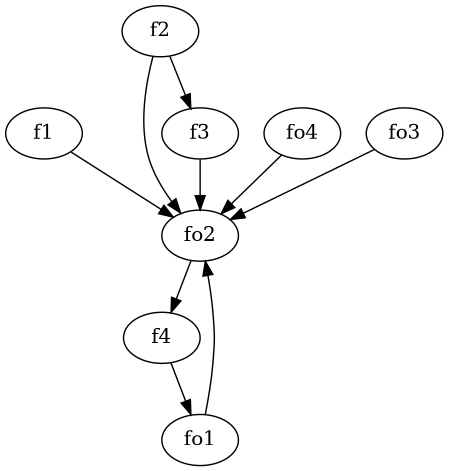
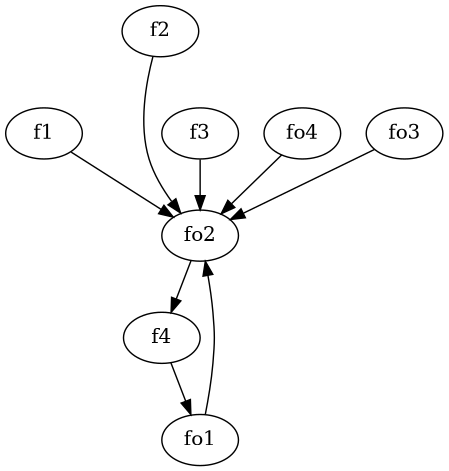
(178, 76) -> none
